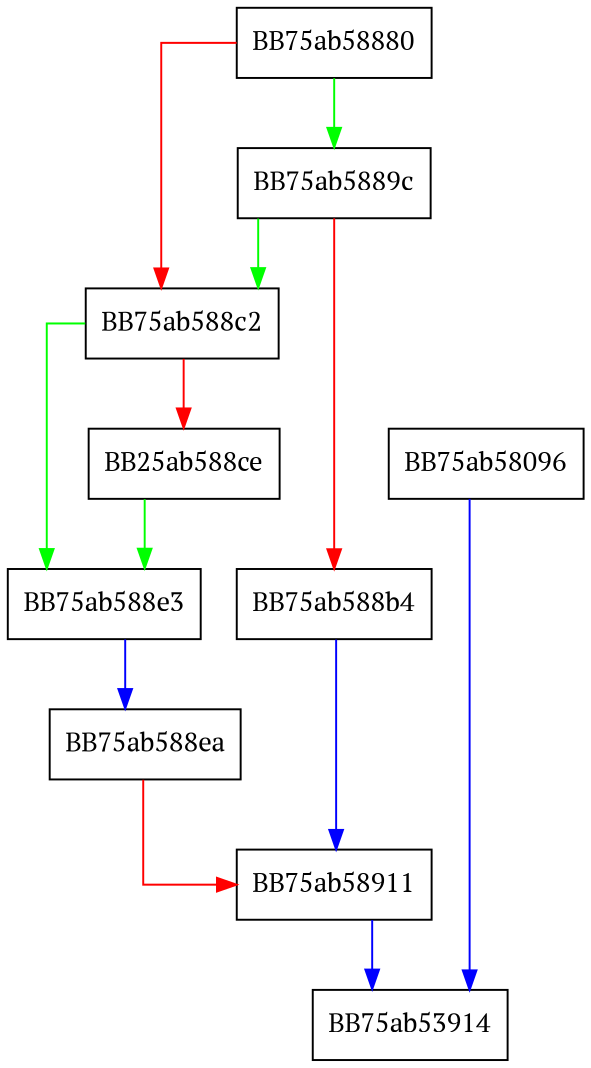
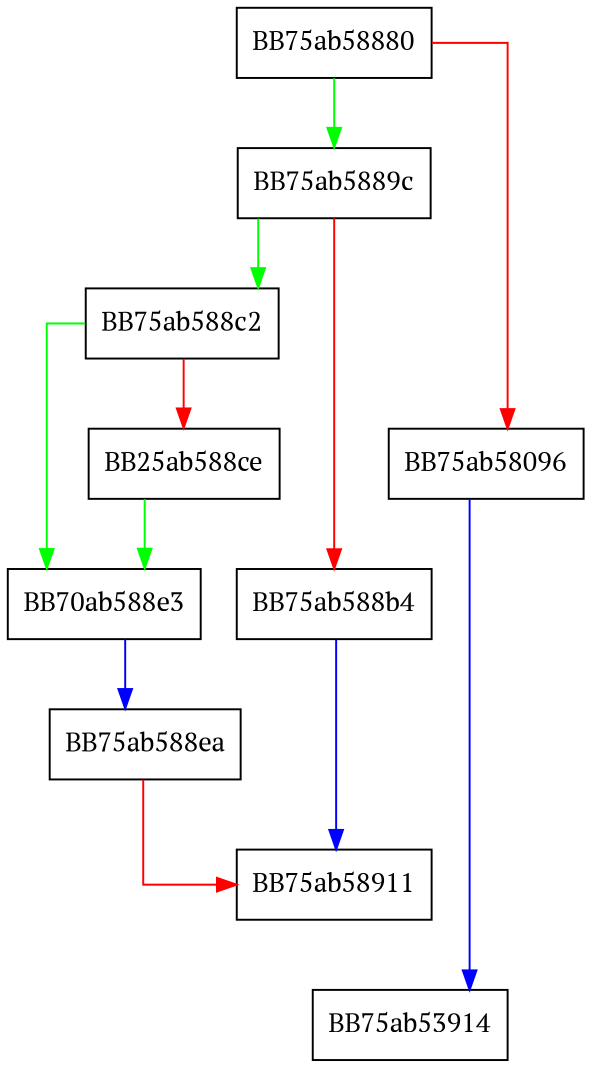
(161, 118) -> (508, 188)
(104, 604) -> (104, 604)
(372, 945) -> none
